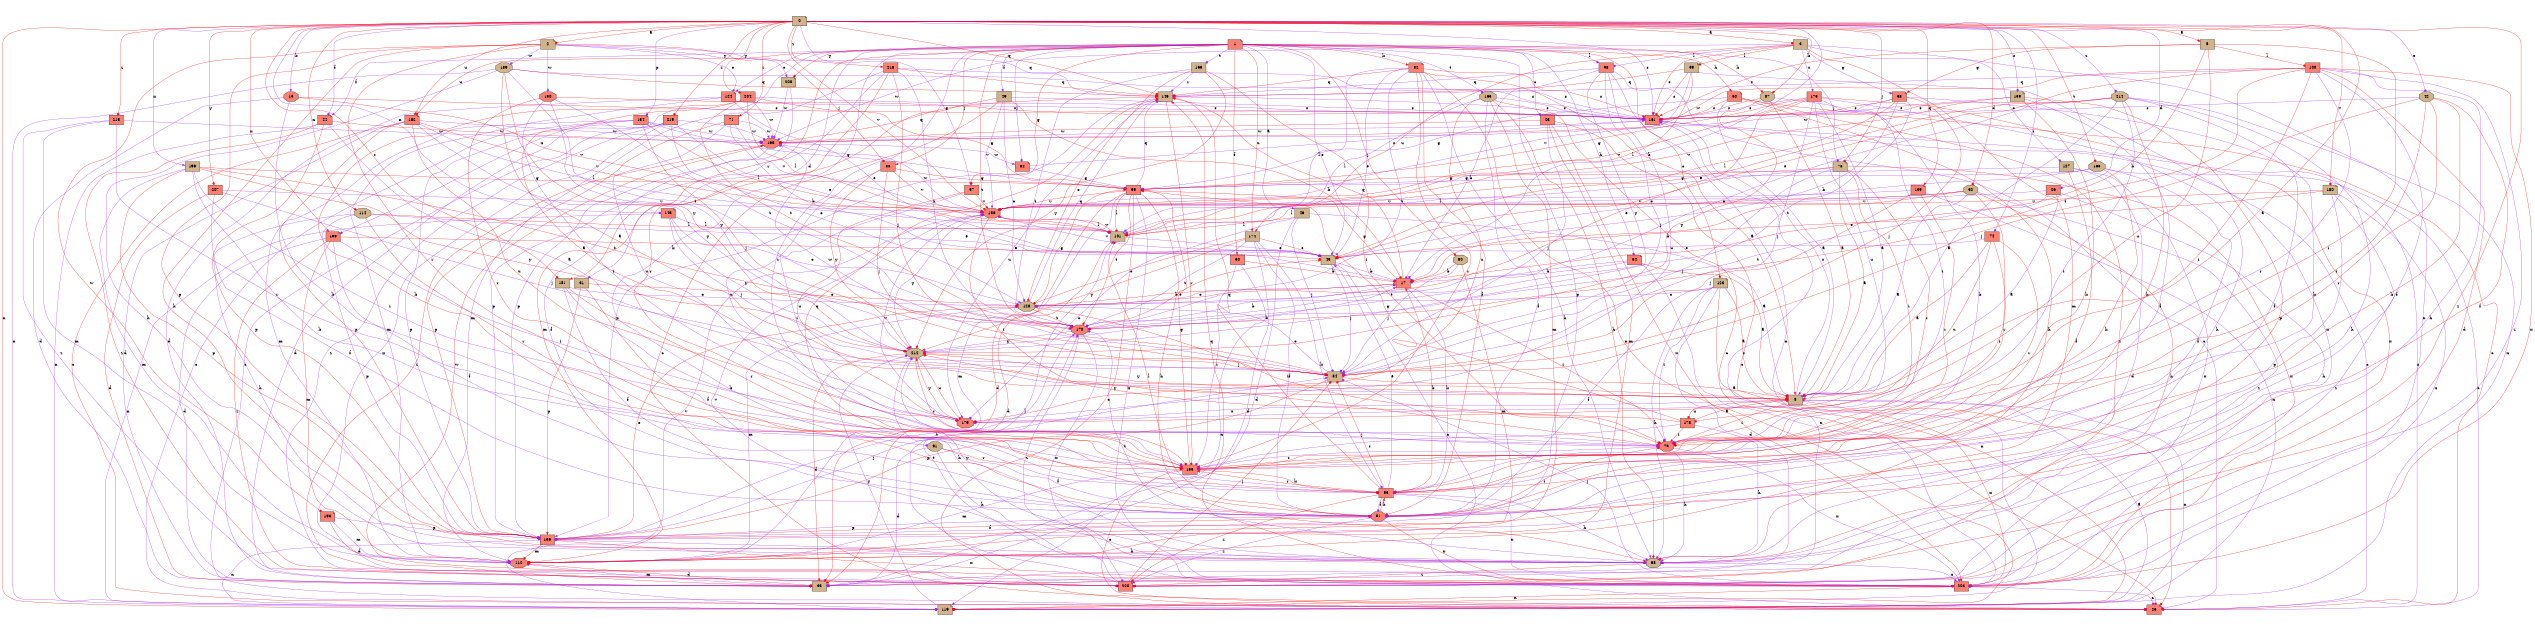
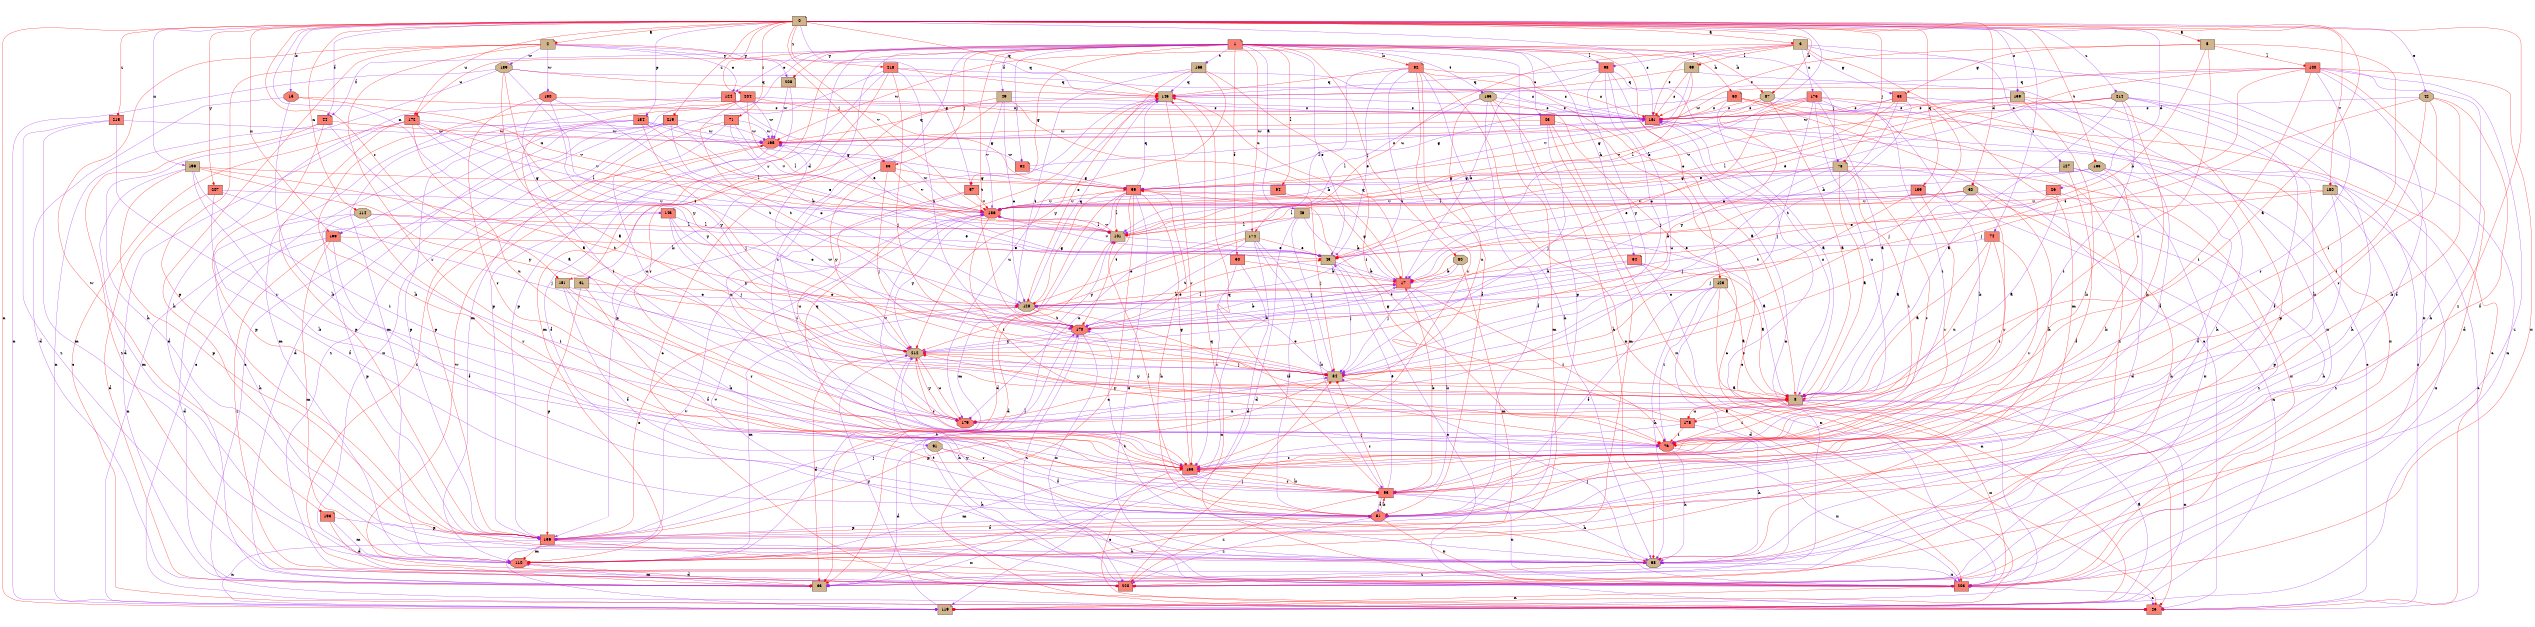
(1306, 50) -> (1306, 50)
(1188, 82) -> (1188, 82)
(412, 120) -> (412, 120)
(897, 146) -> (900, 146)
none -> (1278, 190)
none -> (1348, 249)
(1200, 295) -> (1200, 295)
(1523, 491) -> none
